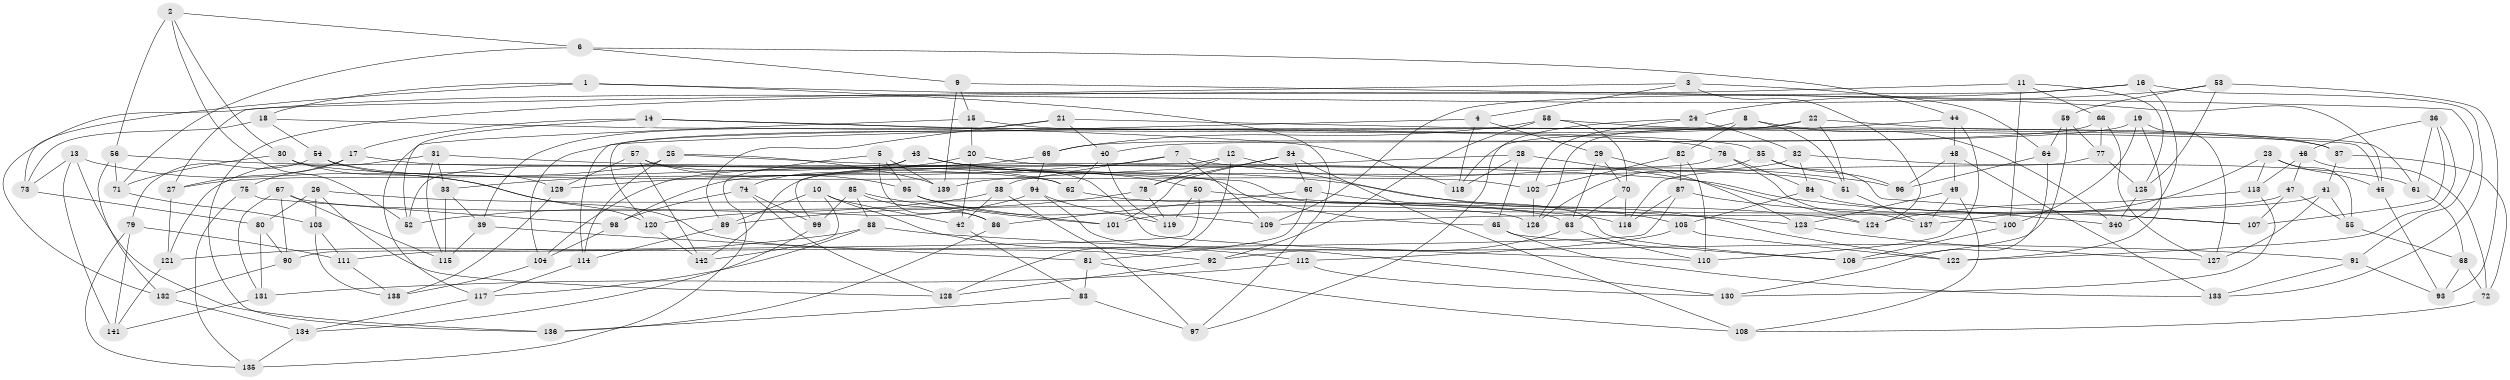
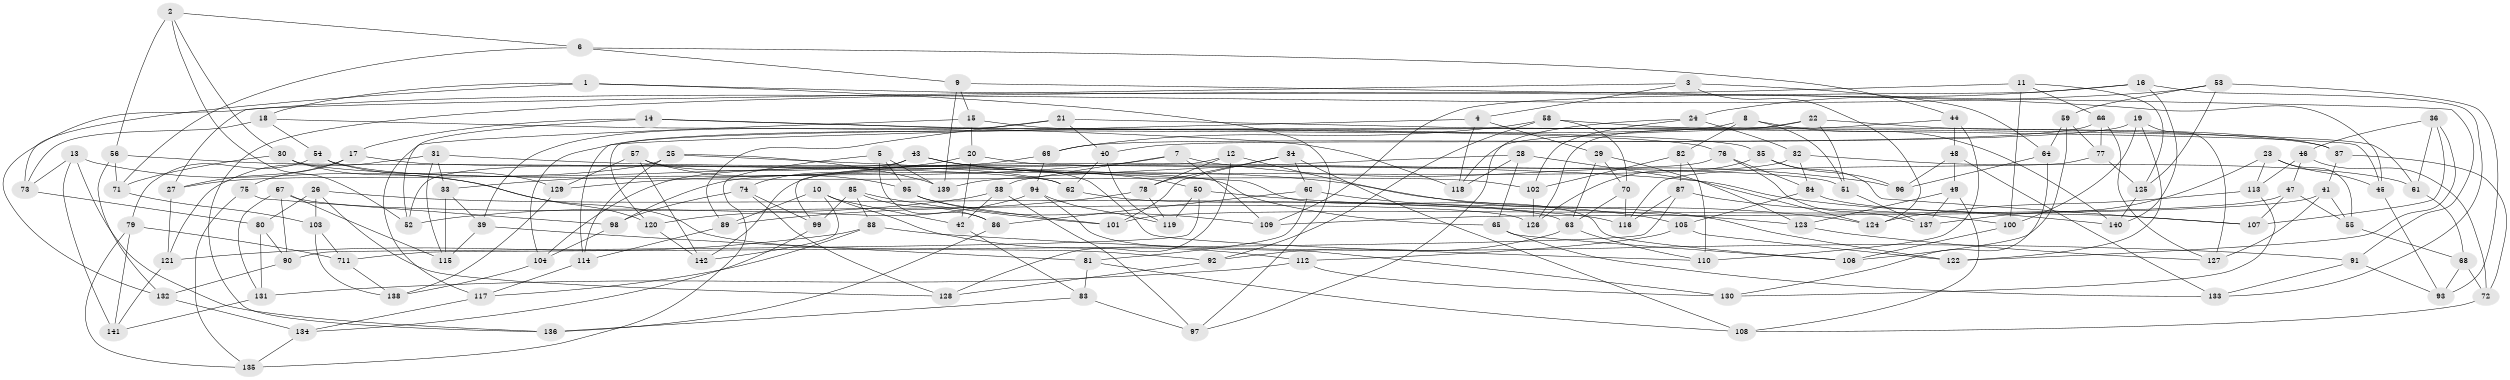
(2116, 225) -> (2116, 225)
(344, 261) -> (344, 261)
